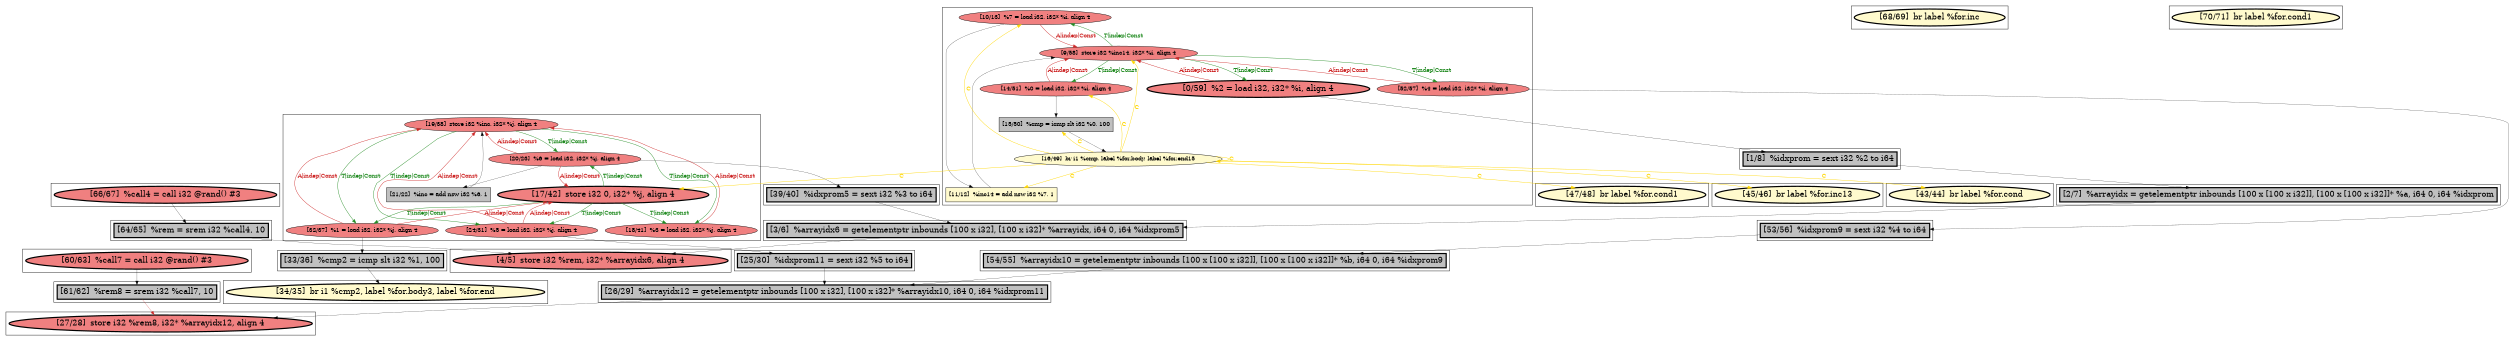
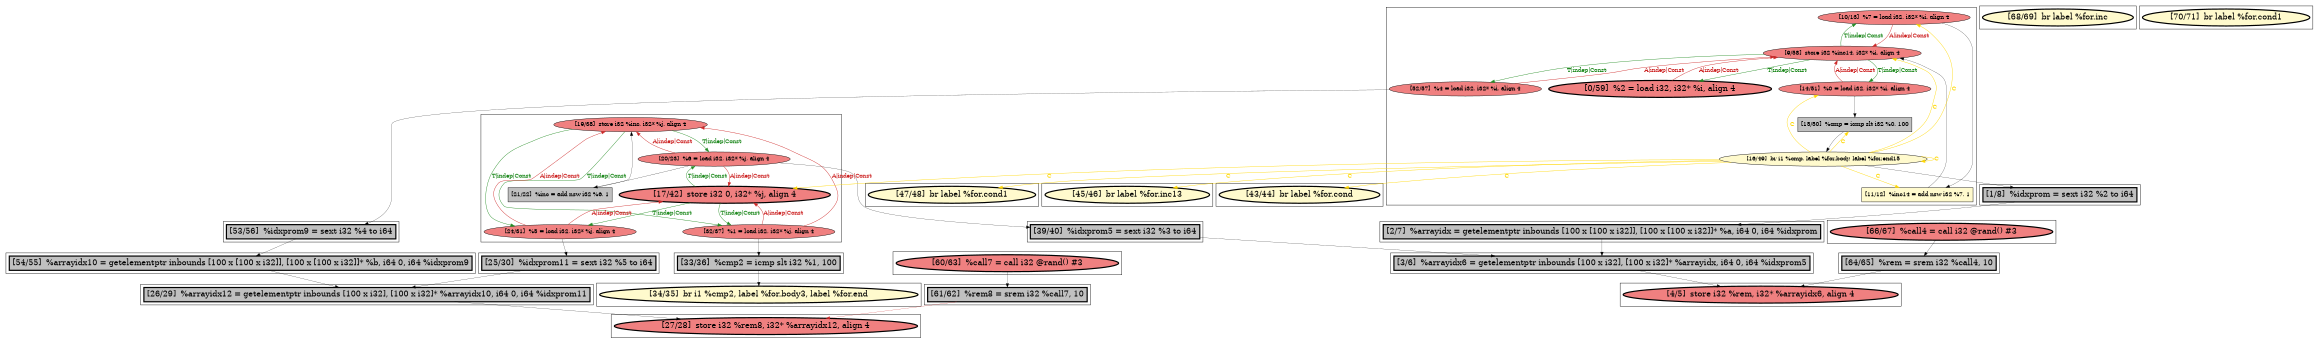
(1538, 124) -> (1934, 176)
(681, 230) -> none
